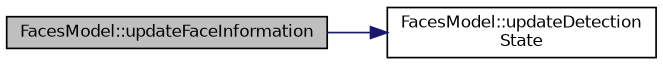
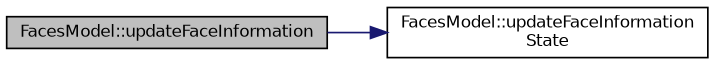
(522, 33) -> (548, 33)
